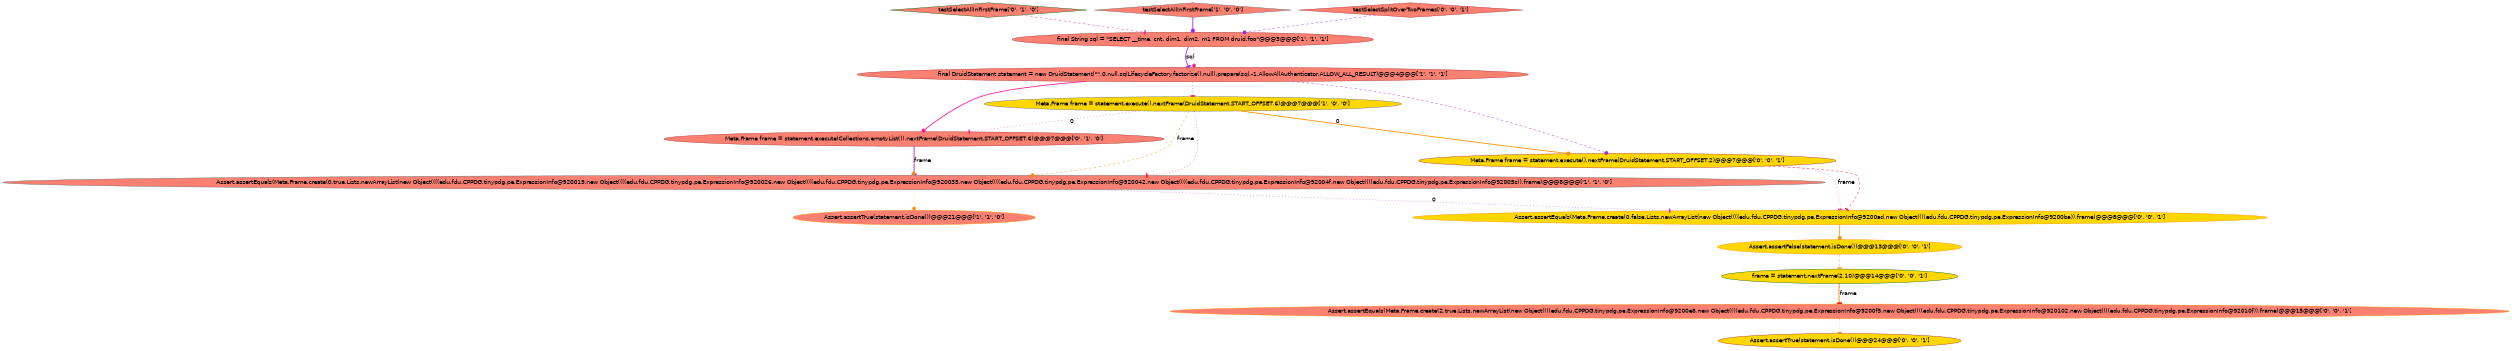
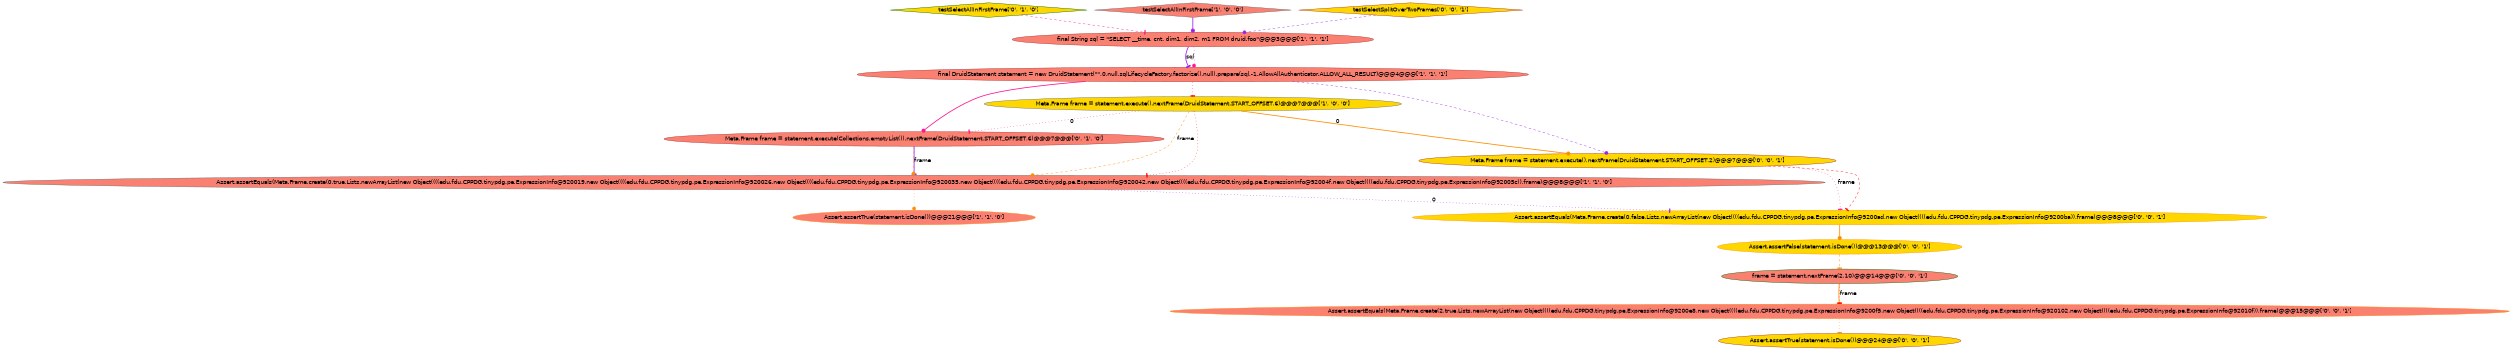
(989, 10) -> (989, 10)
(1411, 10) -> (1411, 10)
(1840, 276) -> (1840, 276)
